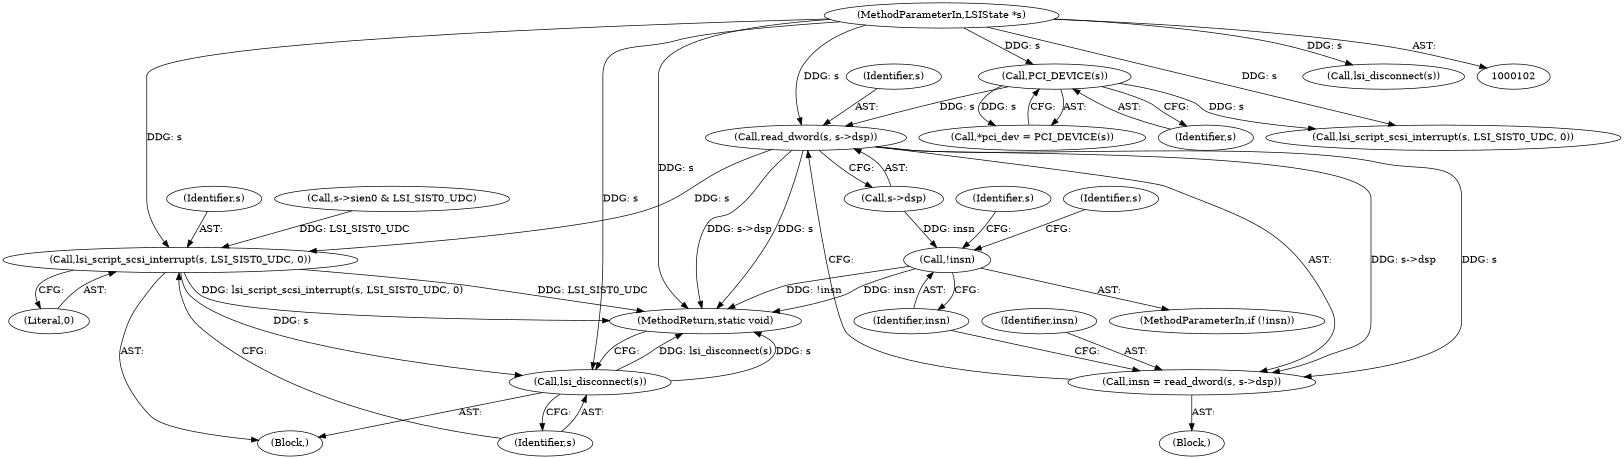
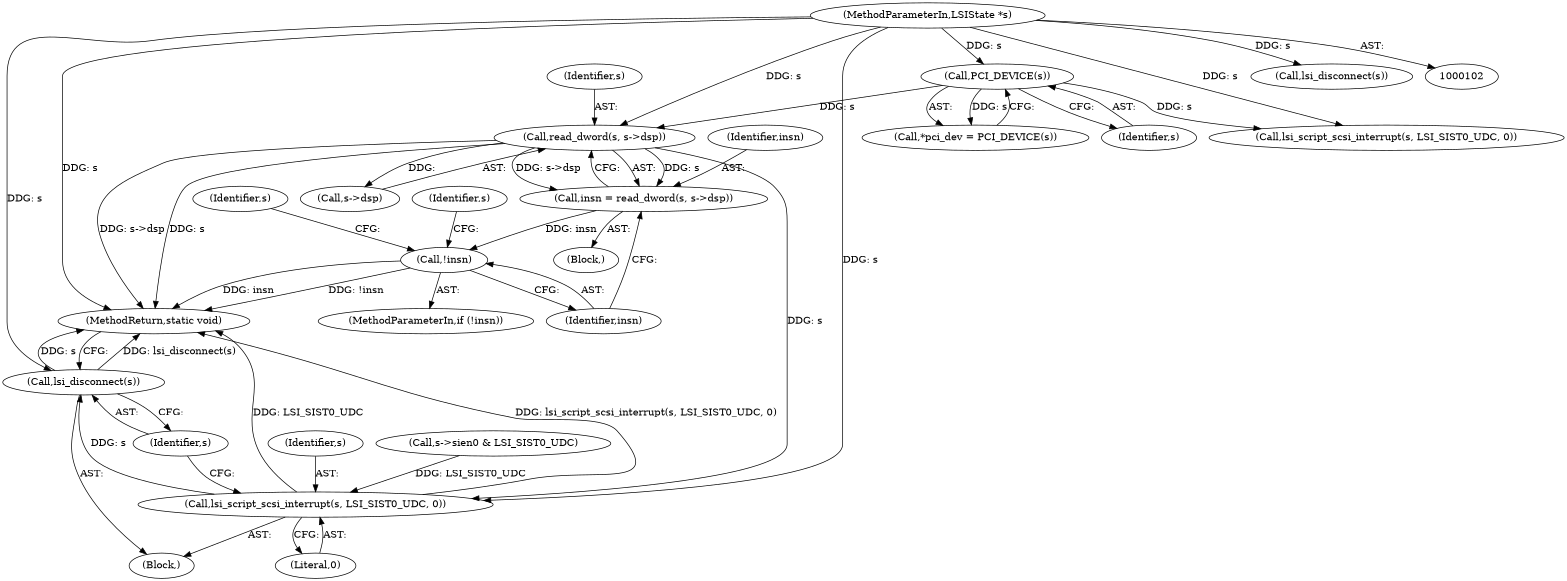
(863, 168) -> (423, 168)
(918, 227) -> (536, 227)
